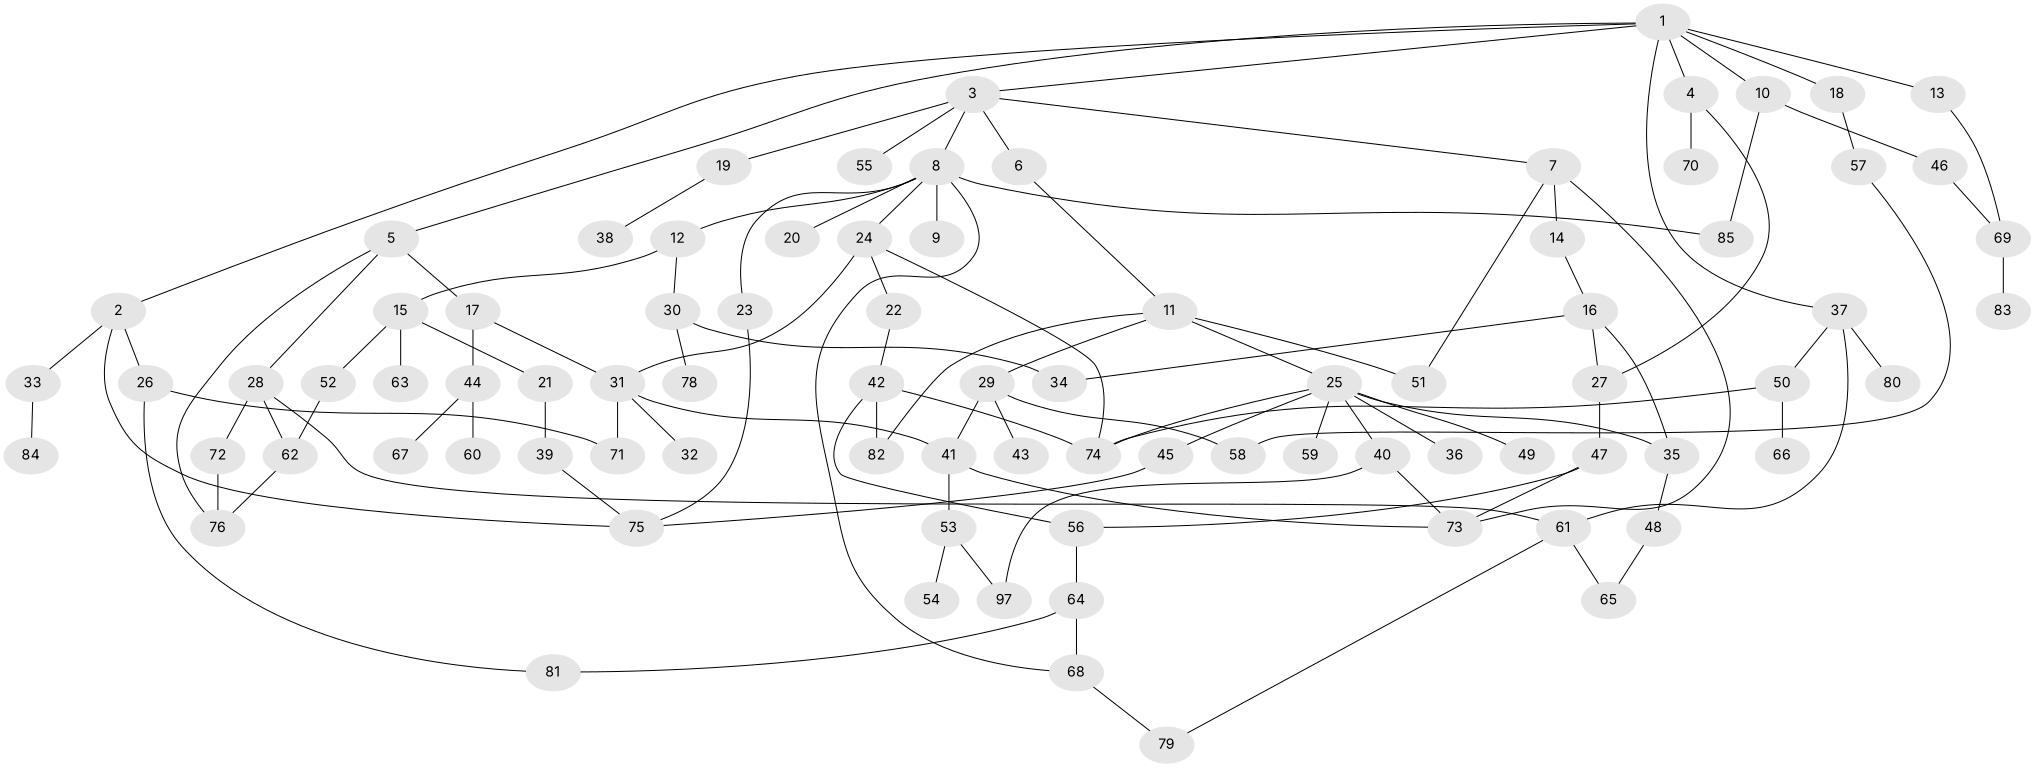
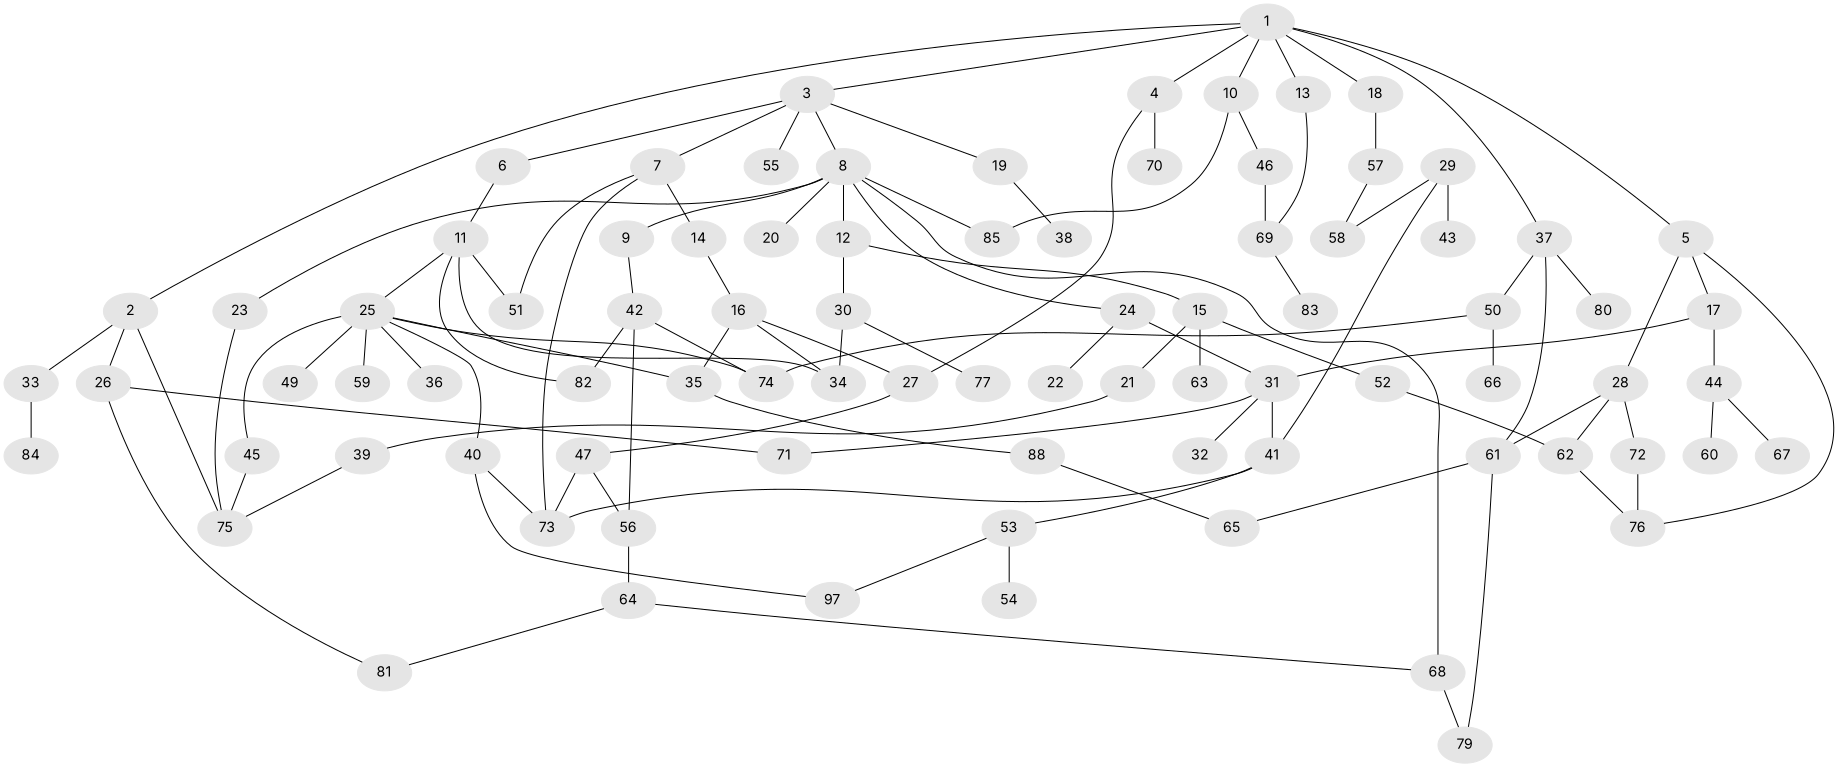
(1027, 321) -> none
(887, 341) -> (631, 275)
(1080, 343) -> (619, 358)
(690, 384) -> (983, 384)
(1654, 528) -> (1037, 456)
